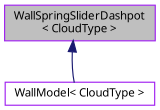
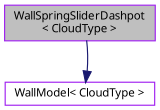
(72, 67) -> (88, 56)
